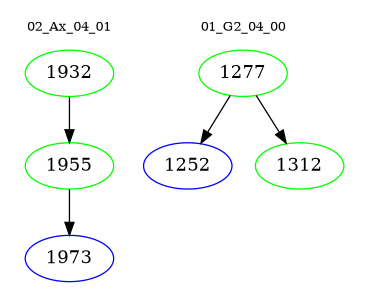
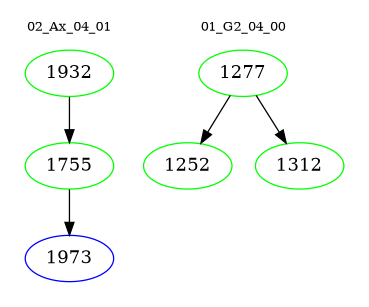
(69, 166) -> (69, 166)
(188, 166) -> (188, 166)
